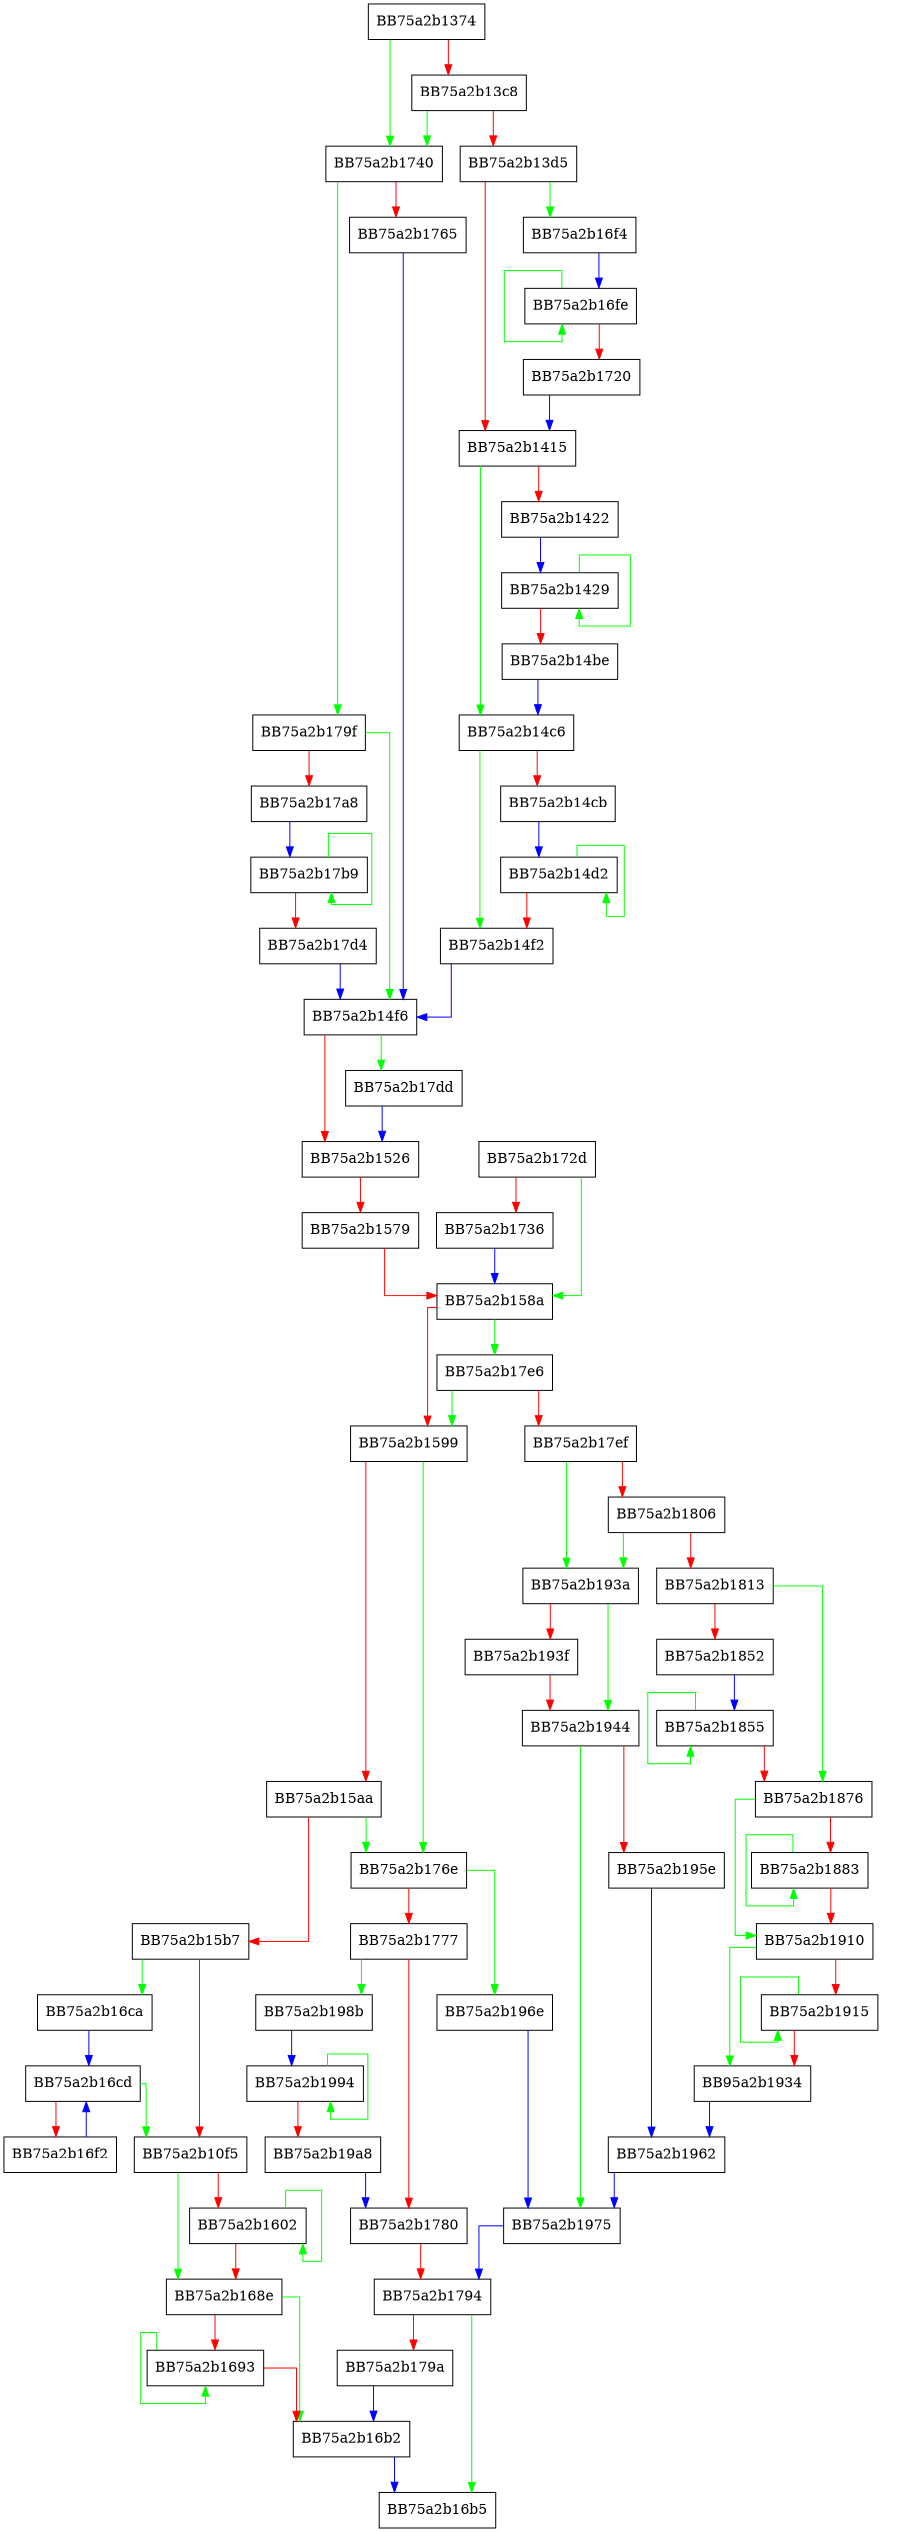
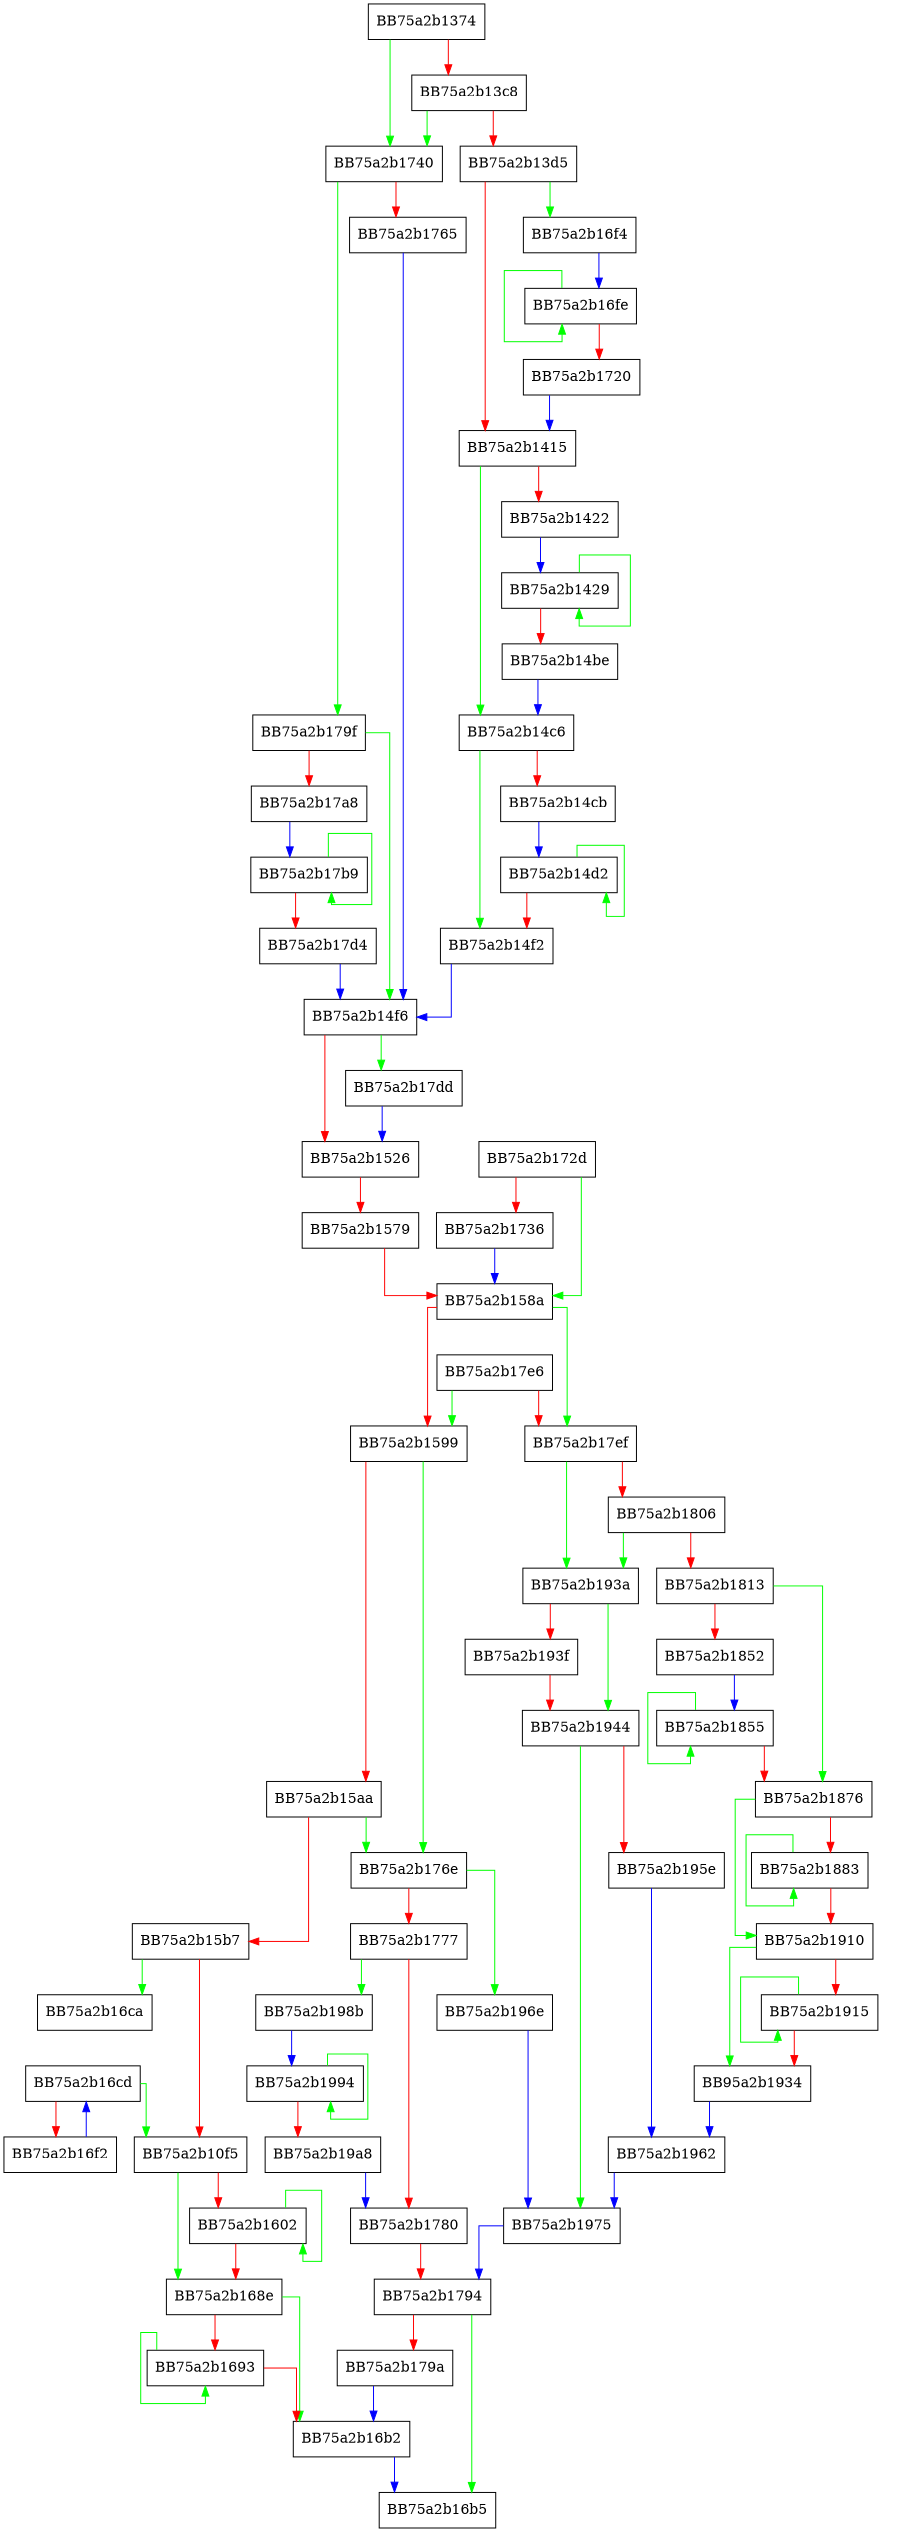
(495, 1332) -> (567, 1355)
(89, 2043) -> none
